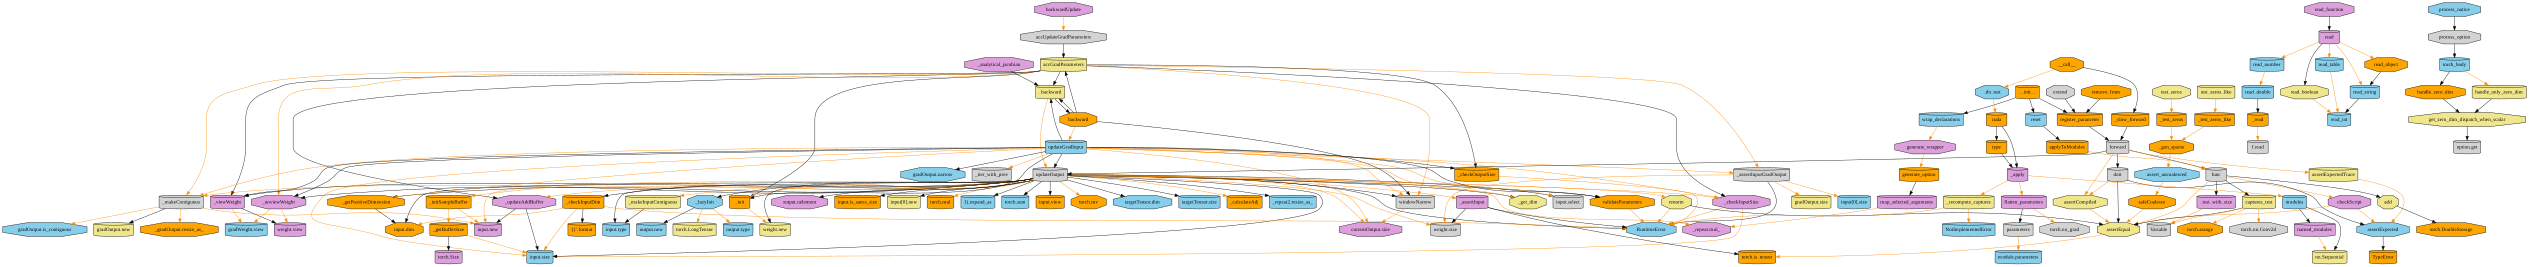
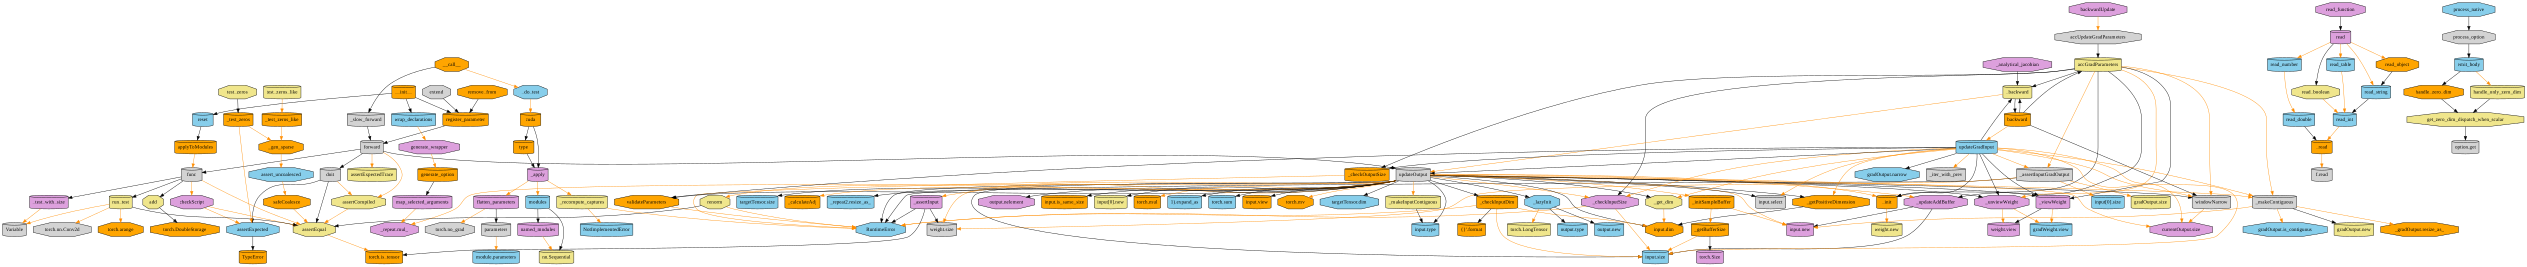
(2455, 65) -> (2469, 65)
(2172, 104) -> (238, 104)
(1078, 120) -> (2017, 120)
(2130, 120) -> (366, 120)
none -> (2335, 132)
(887, 182) -> none
(2394, 190) -> (244, 173)
(2259, 202) -> (121, 202)
(717, 212) -> (1559, 217)
none -> (1664, 214)
